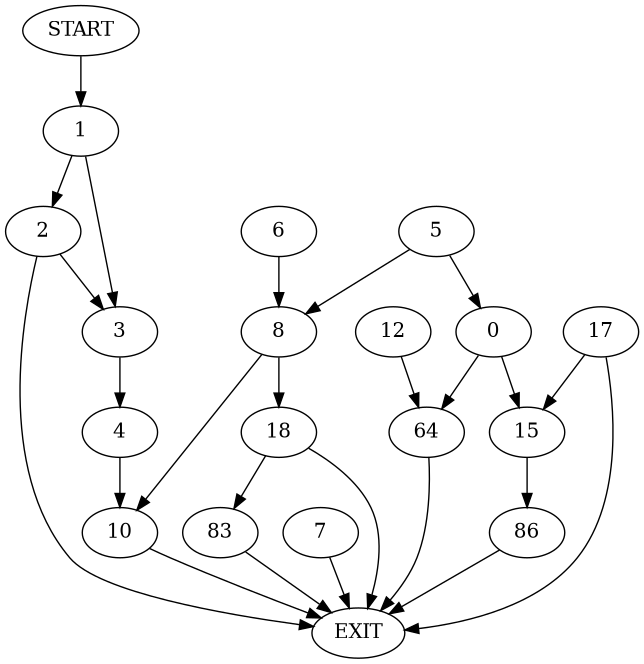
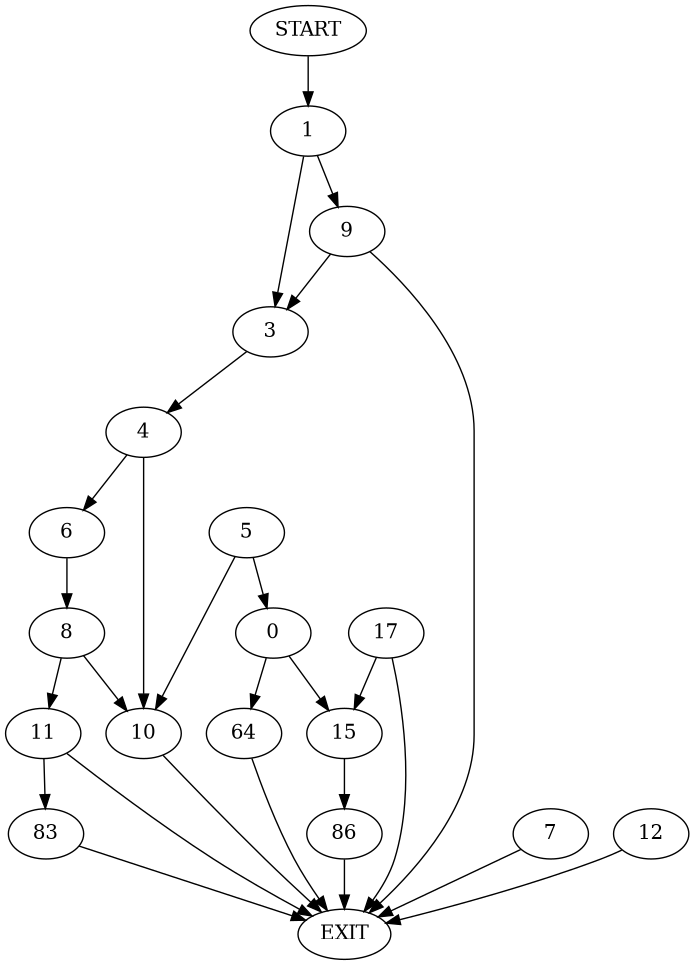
(43, 231) -> (347, 231)
(364, 278) -> (199, 627)
(408, 375) -> (512, 889)
(279, 432) -> (43, 733)
none -> (110, 477)
